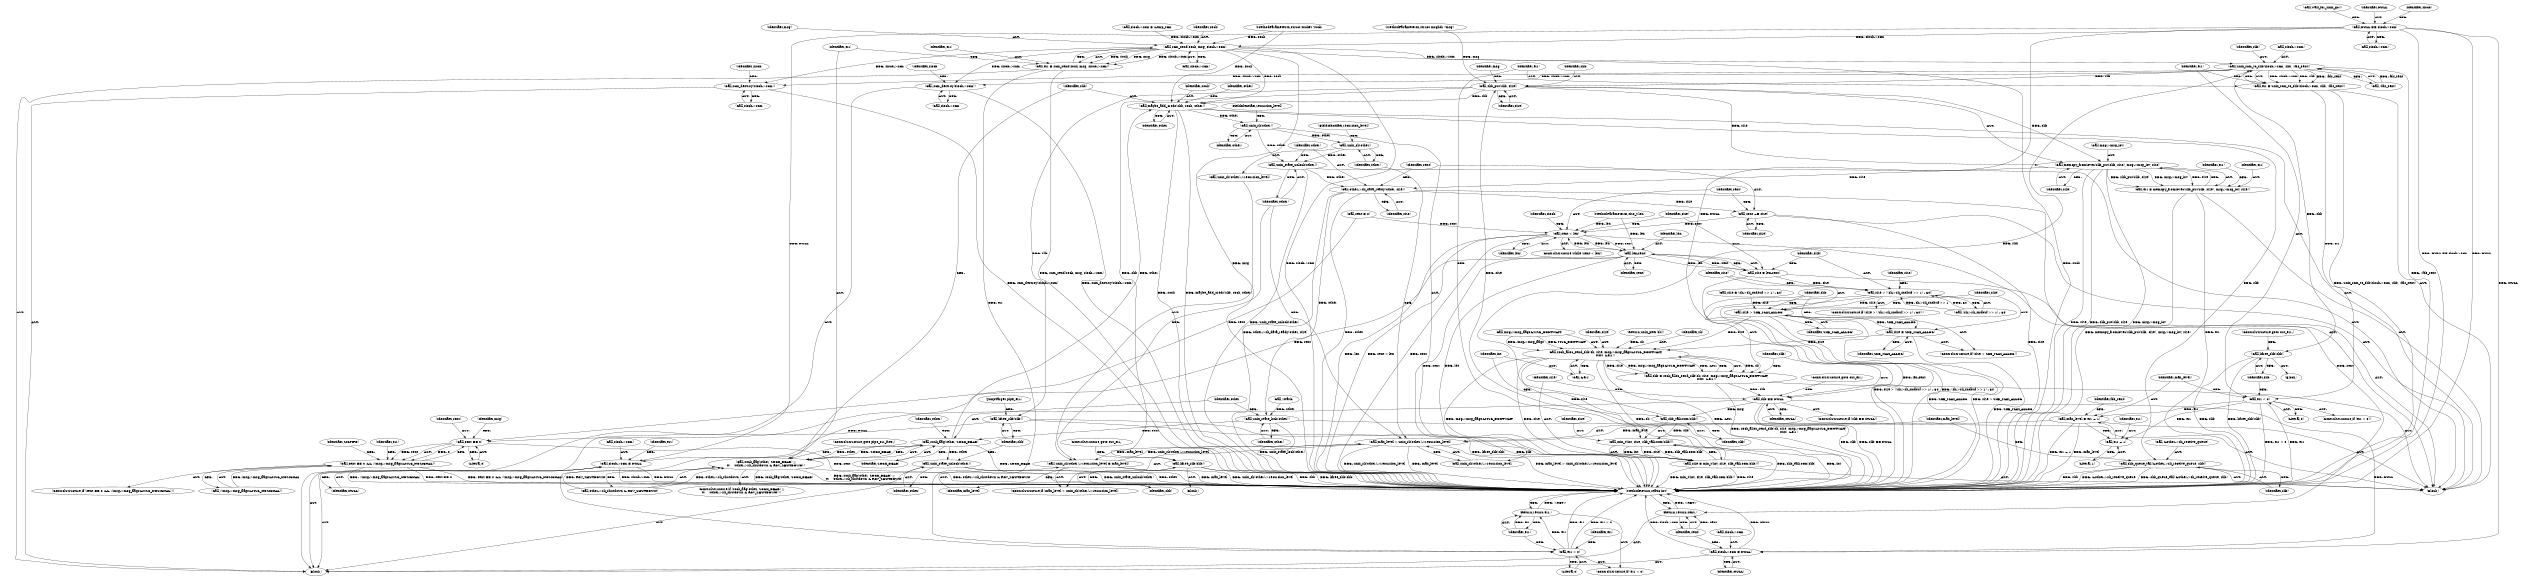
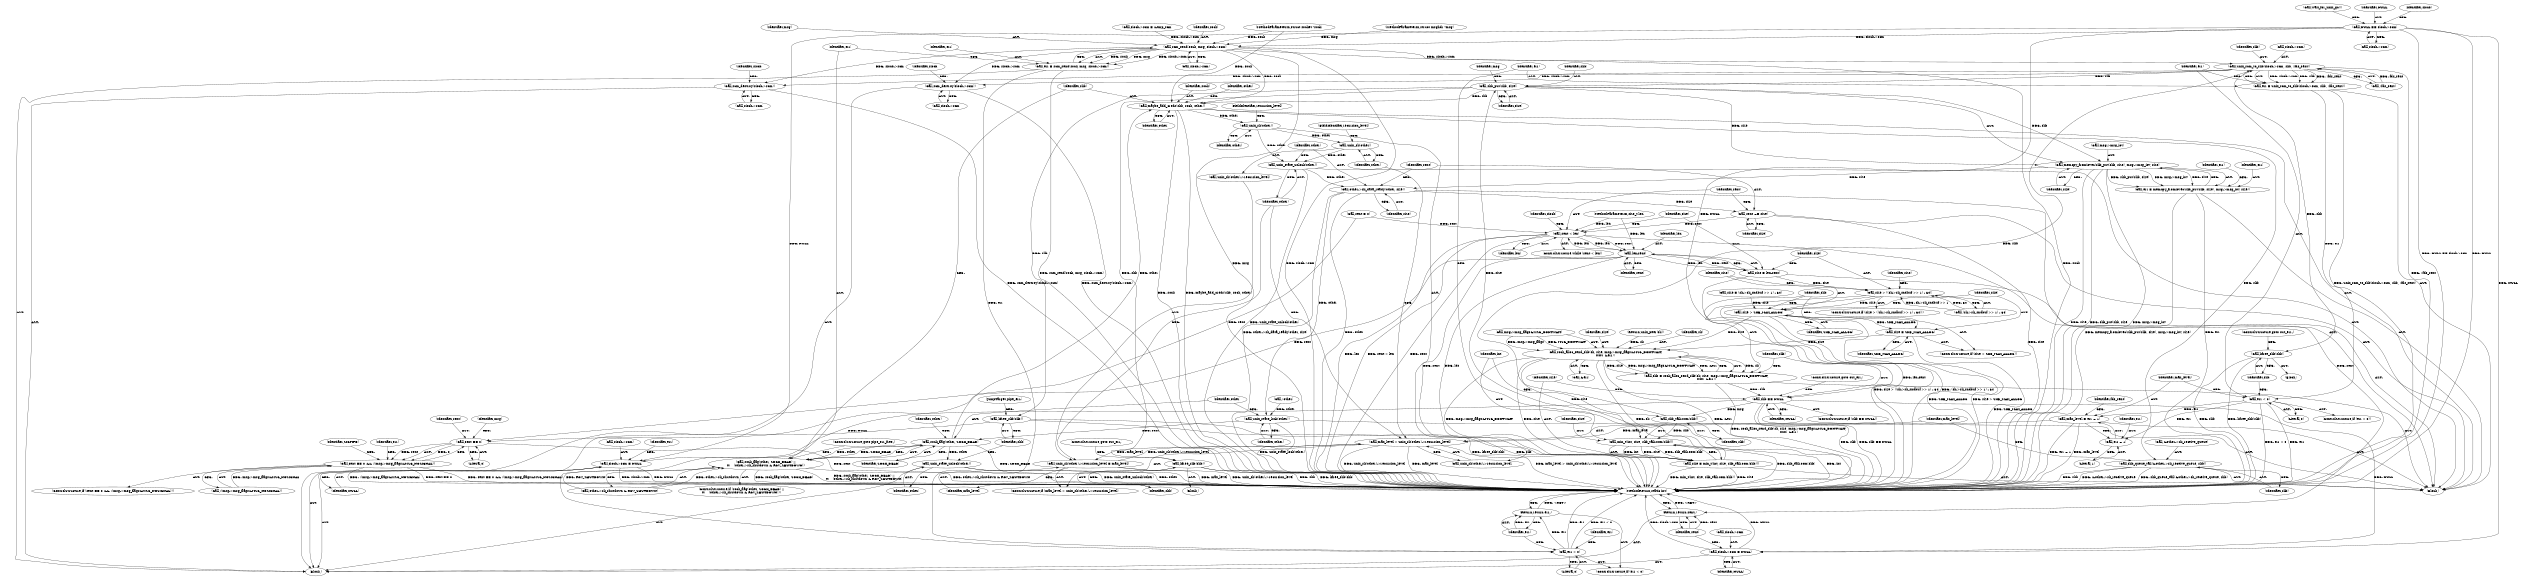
(1463, 56) -> (1308, 37)
(1538, 364) -> (1535, 410)
(1284, 399) -> (1284, 399)
